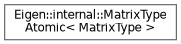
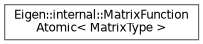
(91, 22) -> (102, 22)
